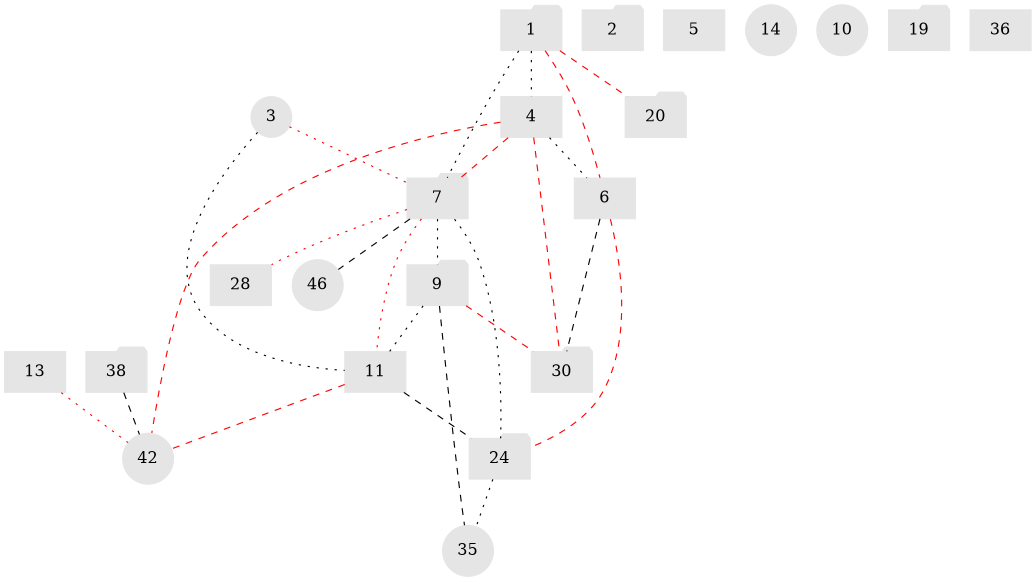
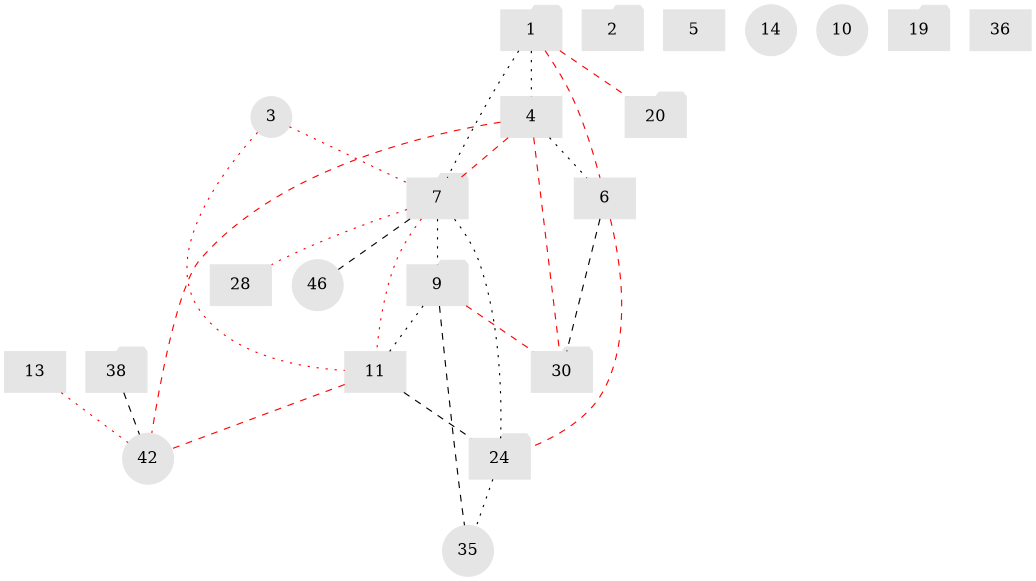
(192, 293) -> (192, 293)
